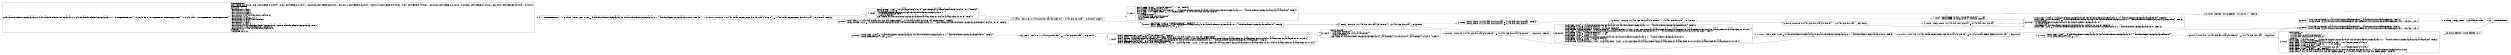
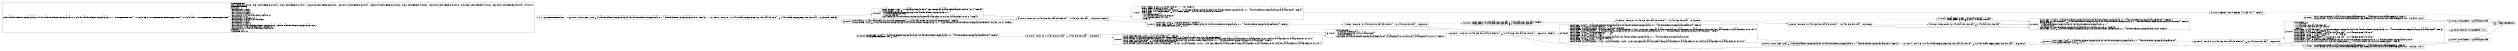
(887, 11) -> (892, 11)
(551, 18) -> (554, 18)
(2501, 21) -> (2507, 23)
none -> (2469, 40)
